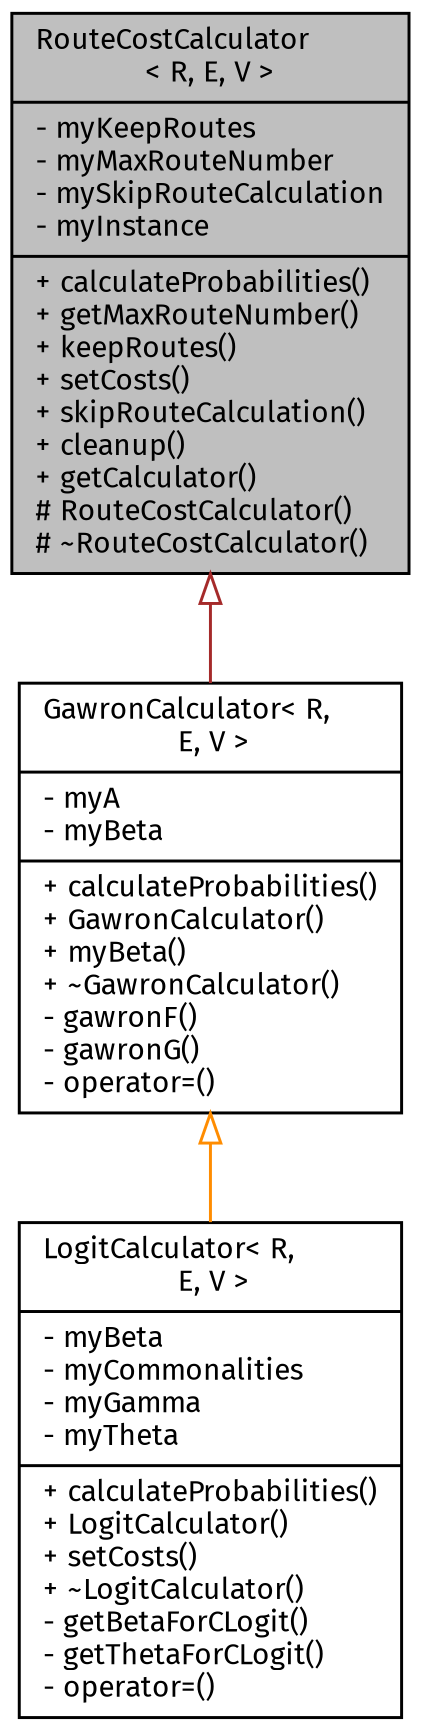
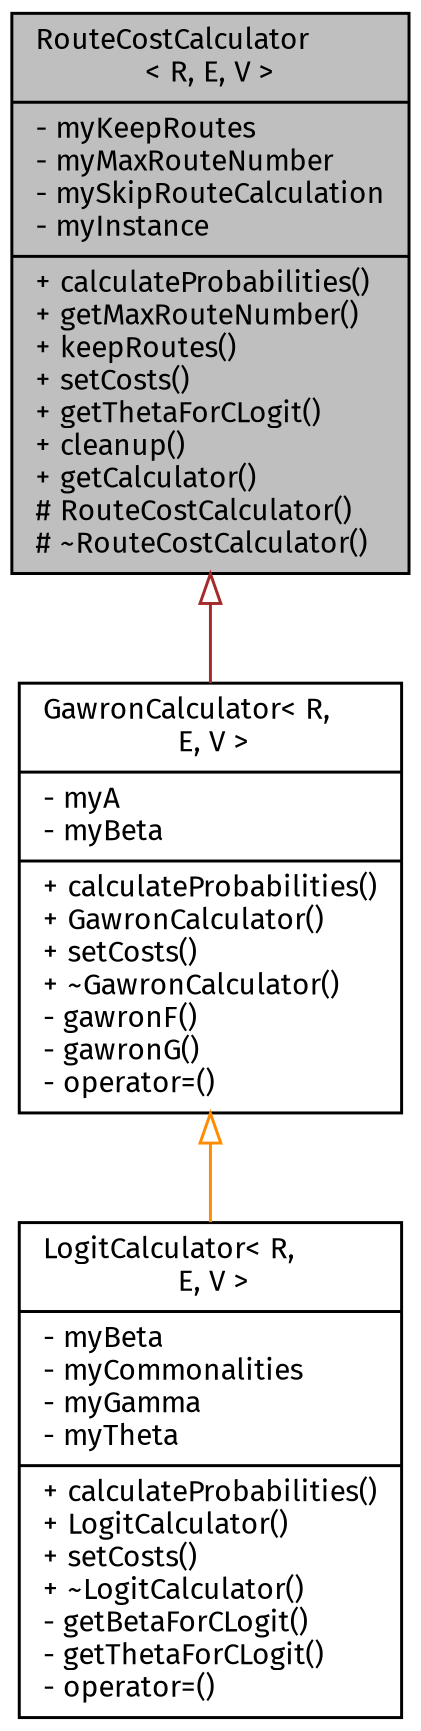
(202, 413) -> (179, 413)
(116, 953) -> (120, 953)
